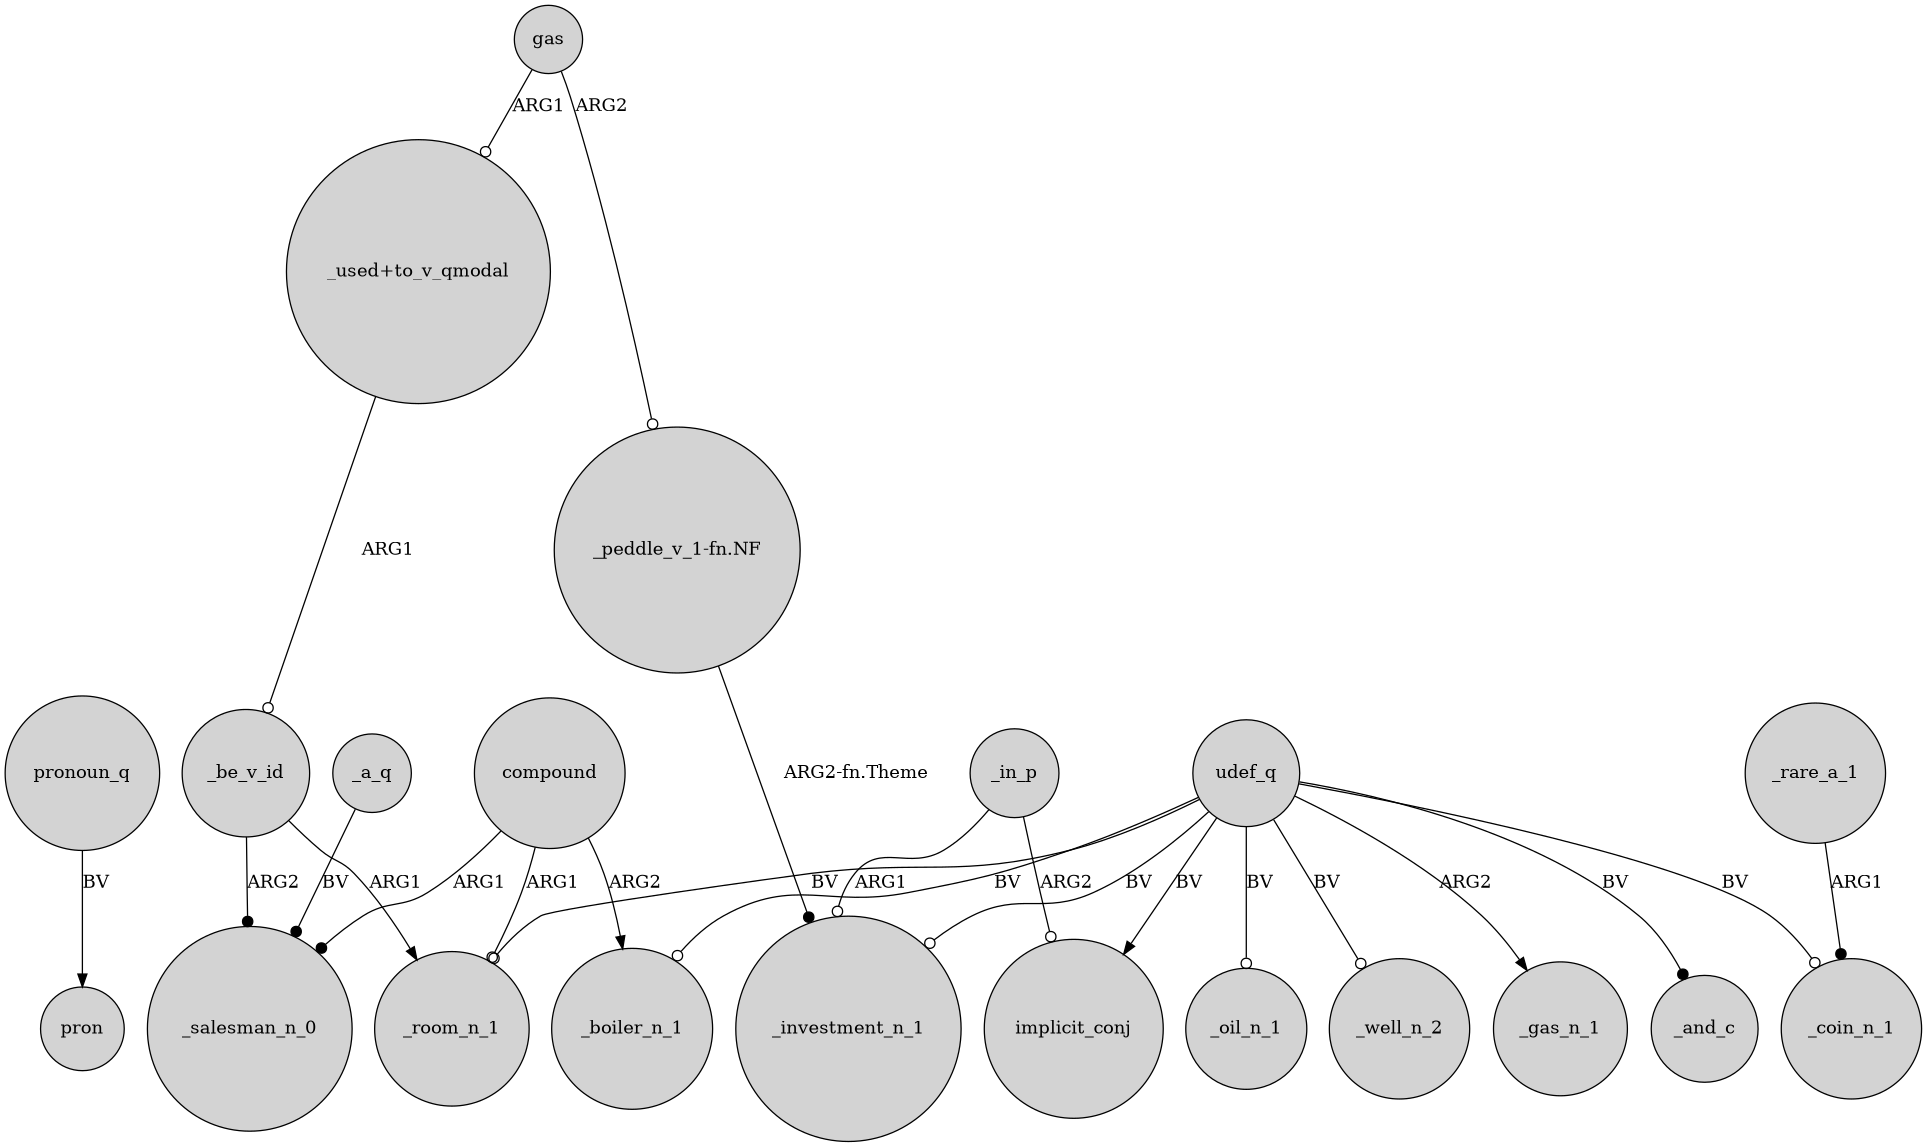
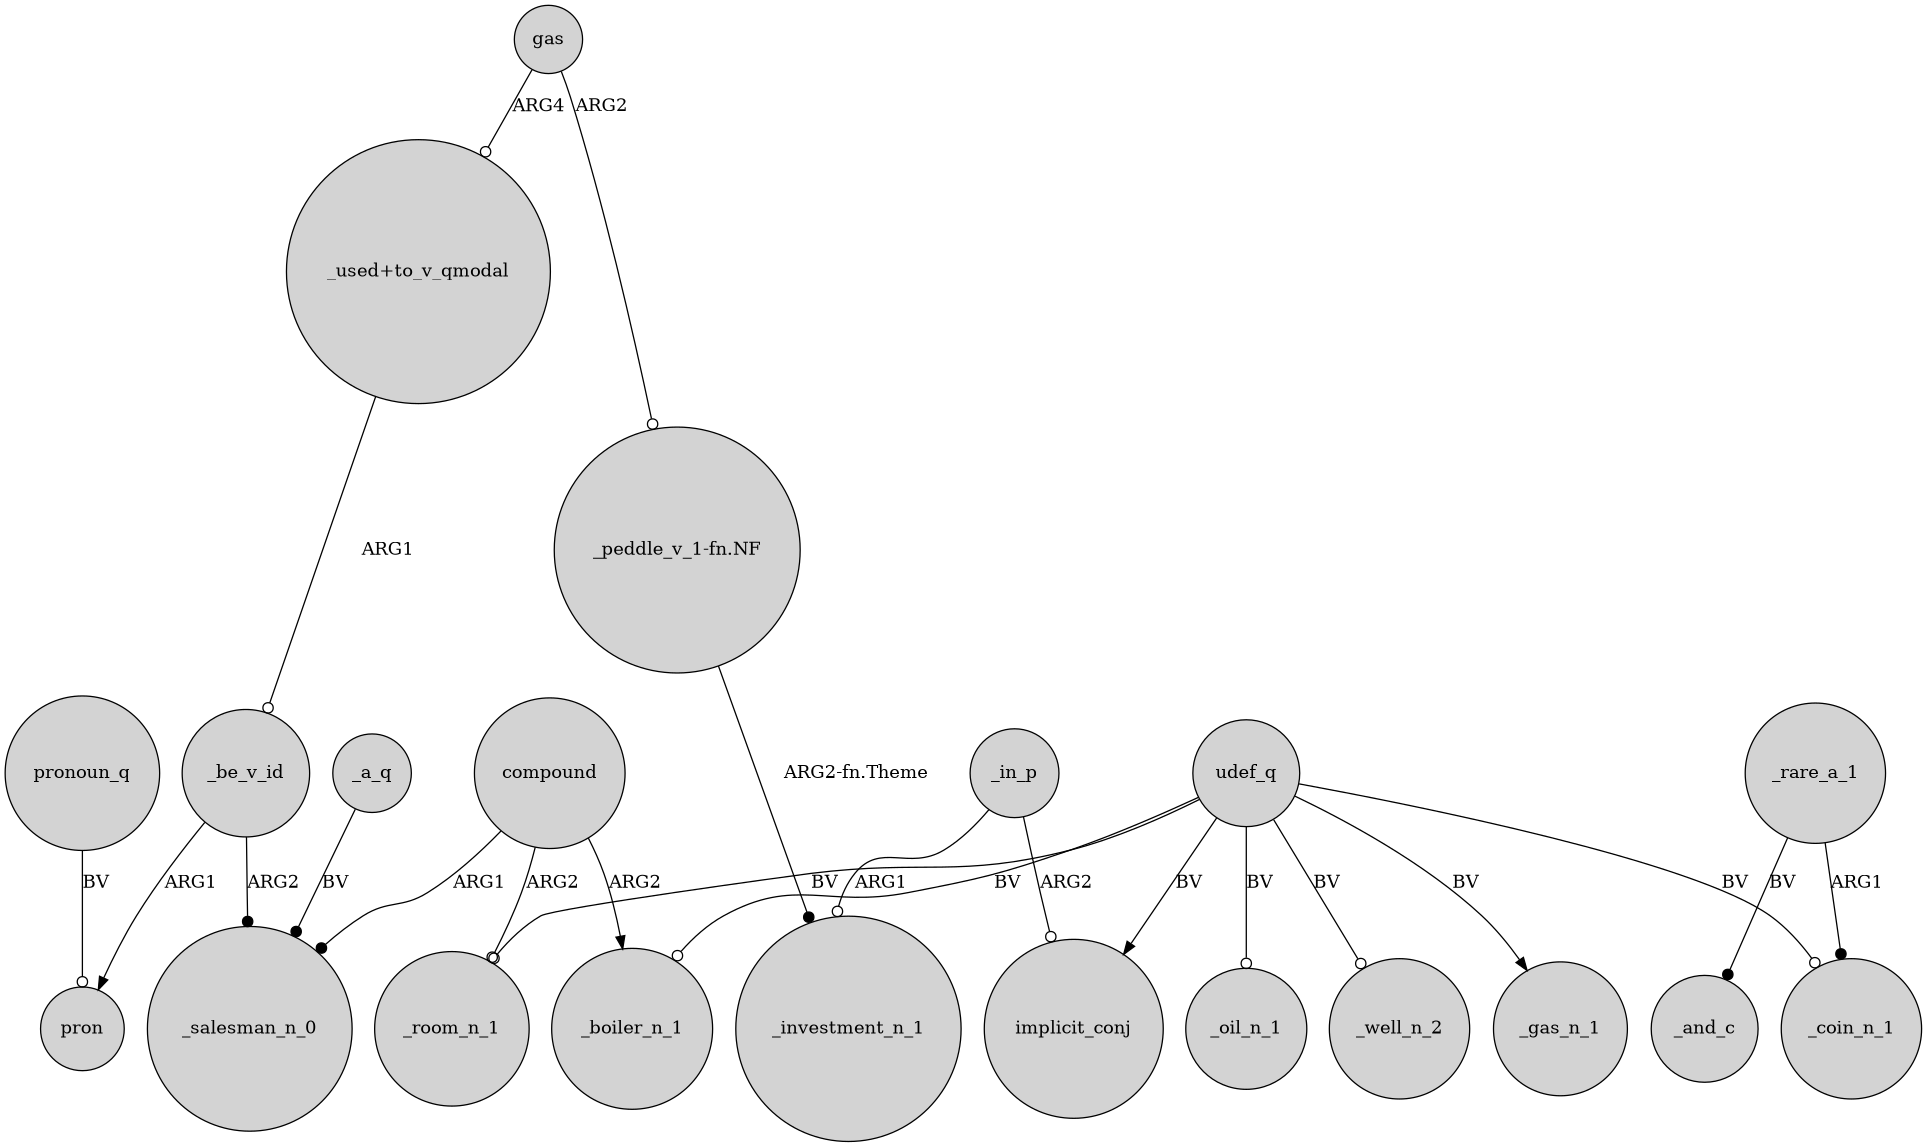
(539, 107) -> (539, 107)
(1509, 840) -> (1760, 900)
(357, 877) -> (149, 897)
(553, 883) -> (553, 883)
(1466, 883) -> (1466, 883)
(1080, 897) -> none
(82, 914) -> (82, 914)
